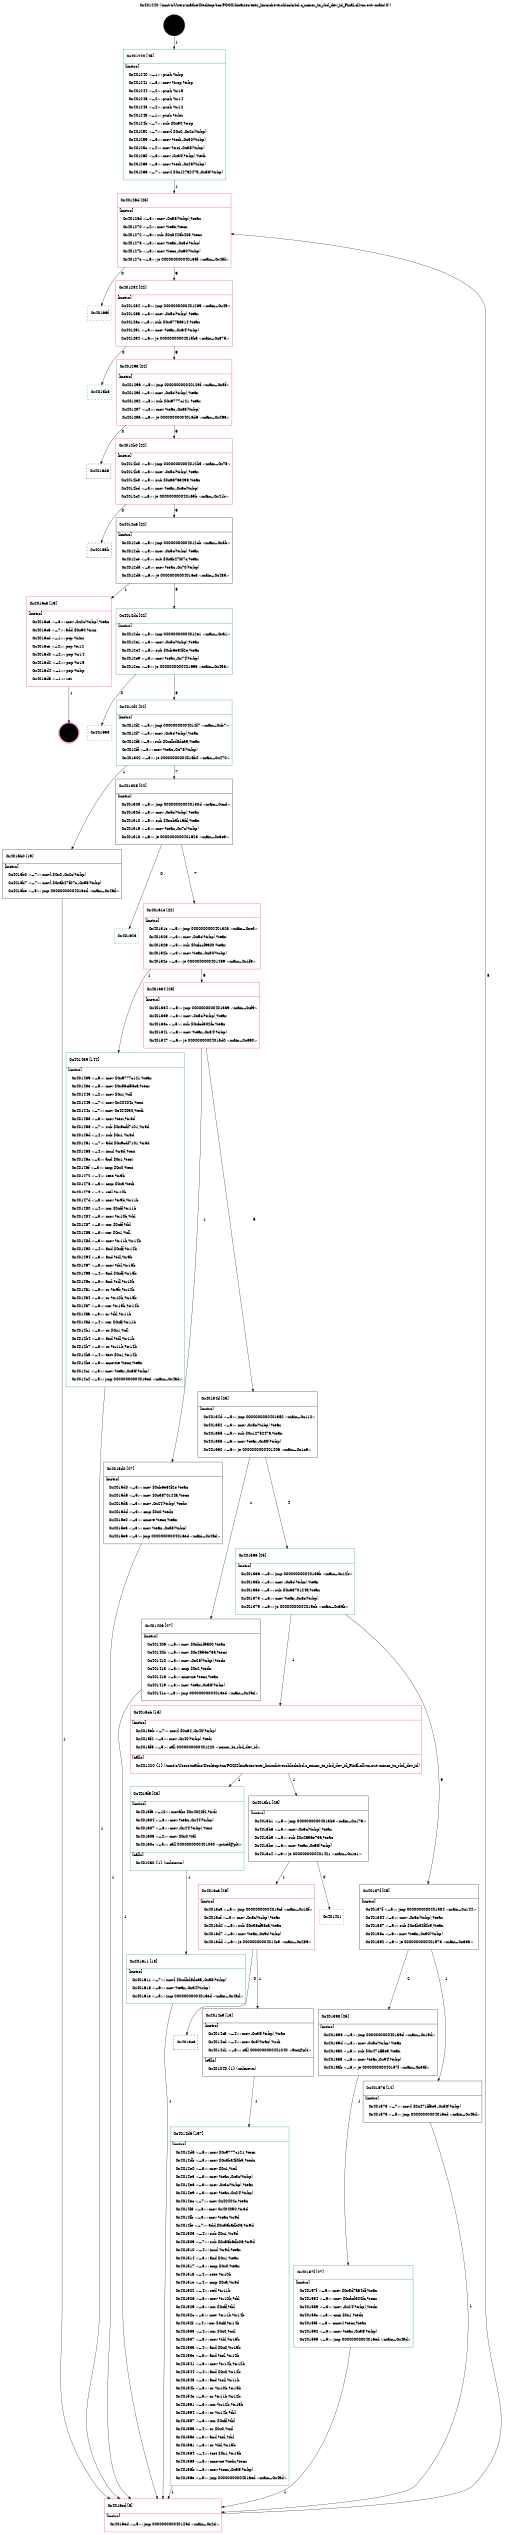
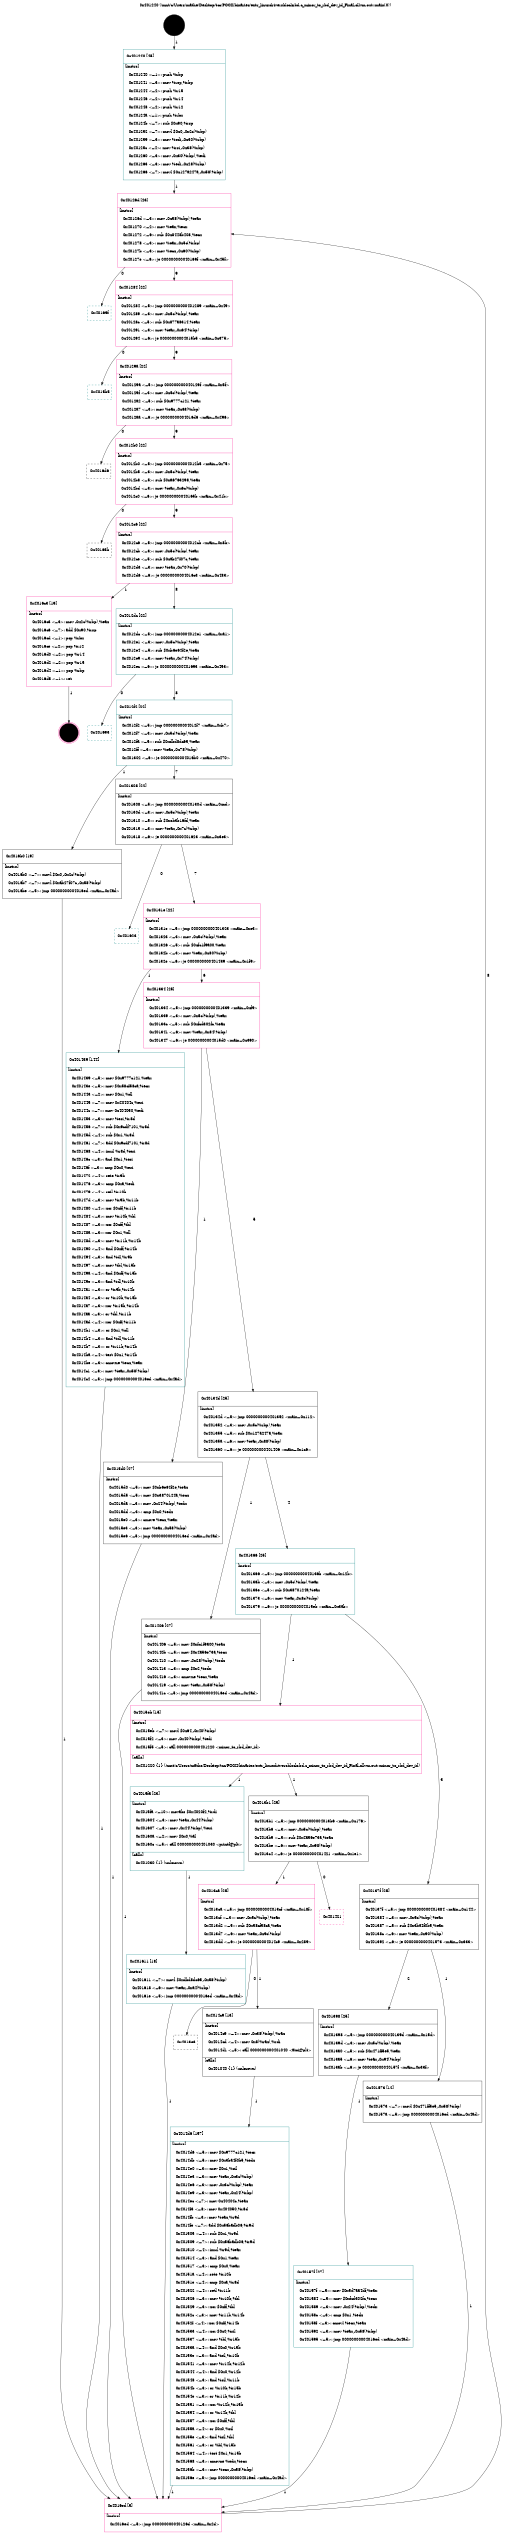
(174, 550) -> (174, 550)
